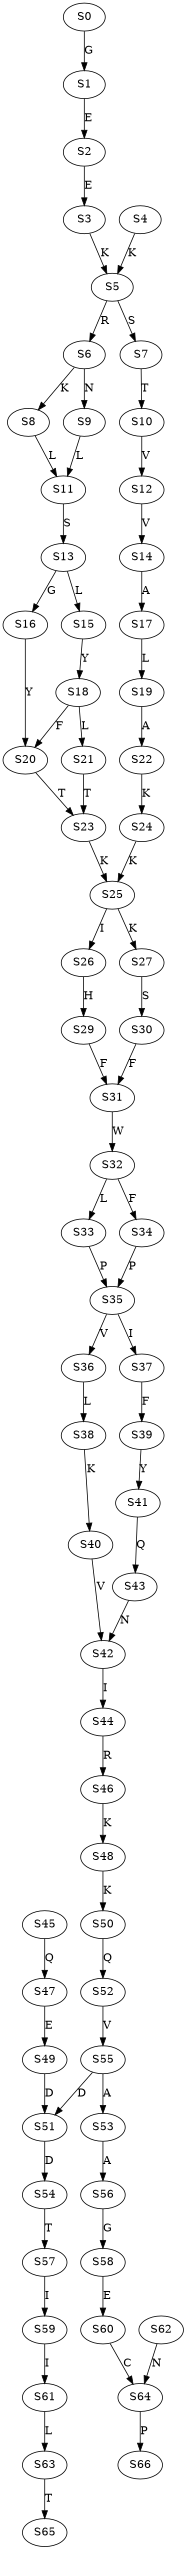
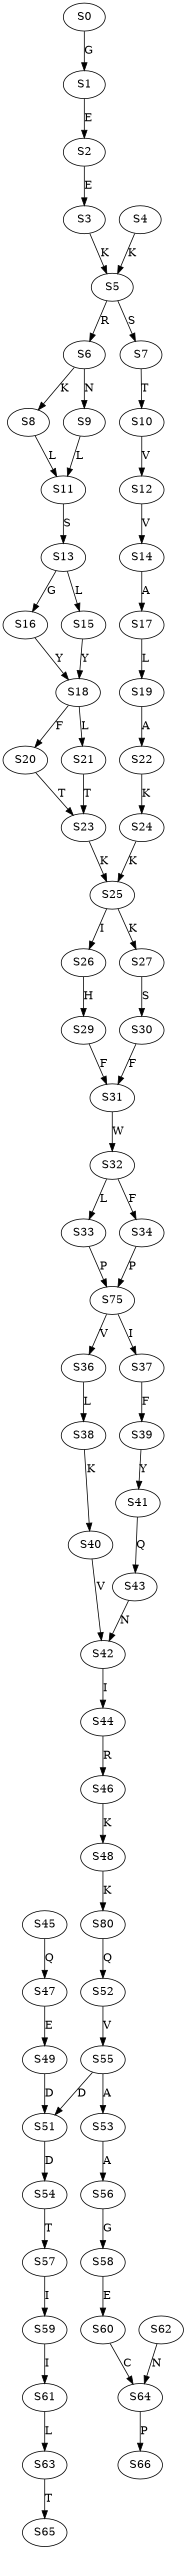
(25, 689) -> (49, 656)
(112, 1300) -> (112, 1300)
(103, 1925) -> (103, 1925)
